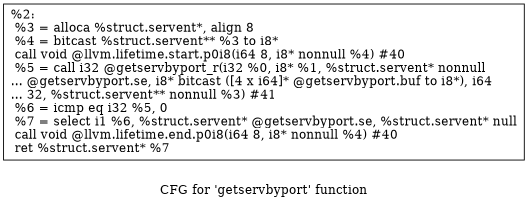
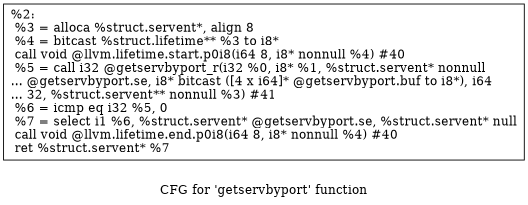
(145, 41) -> (145, 41)
